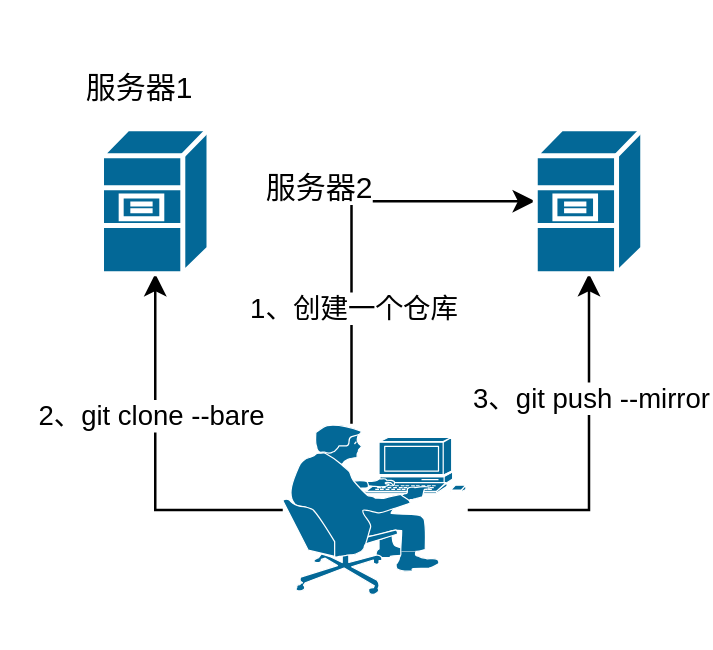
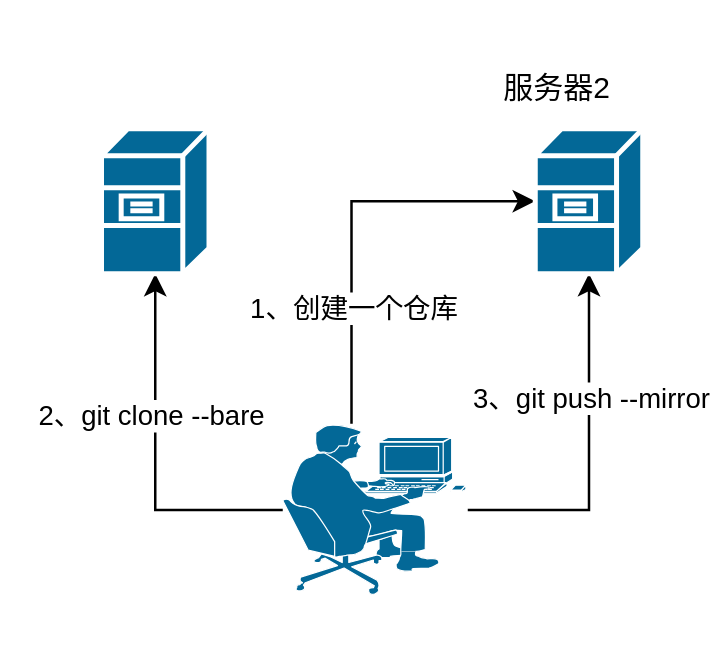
(139, 89) -> none
(318, 189) -> (555, 89)
